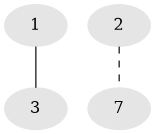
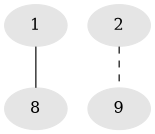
(36, 109) -> (36, 109)
(119, 109) -> (119, 109)
